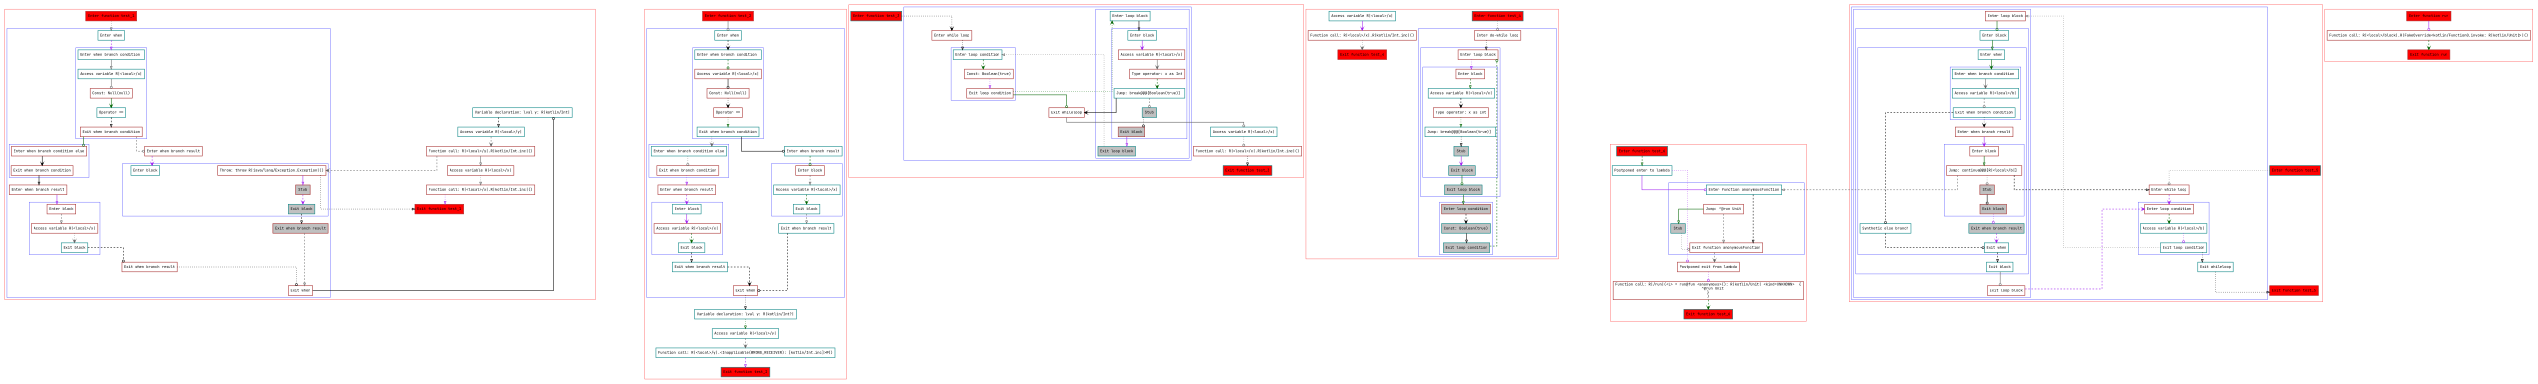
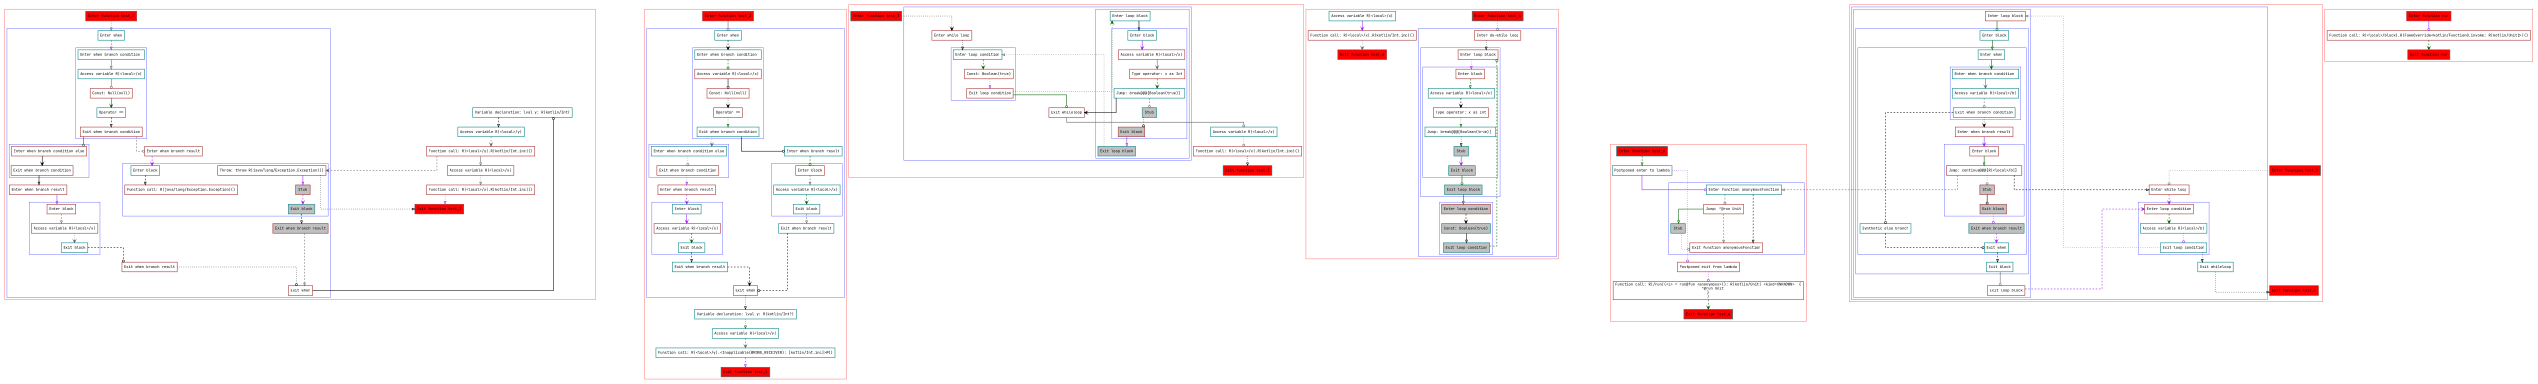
none -> (181, 190)
none -> (1725, 198)
(1715, 256) -> none
